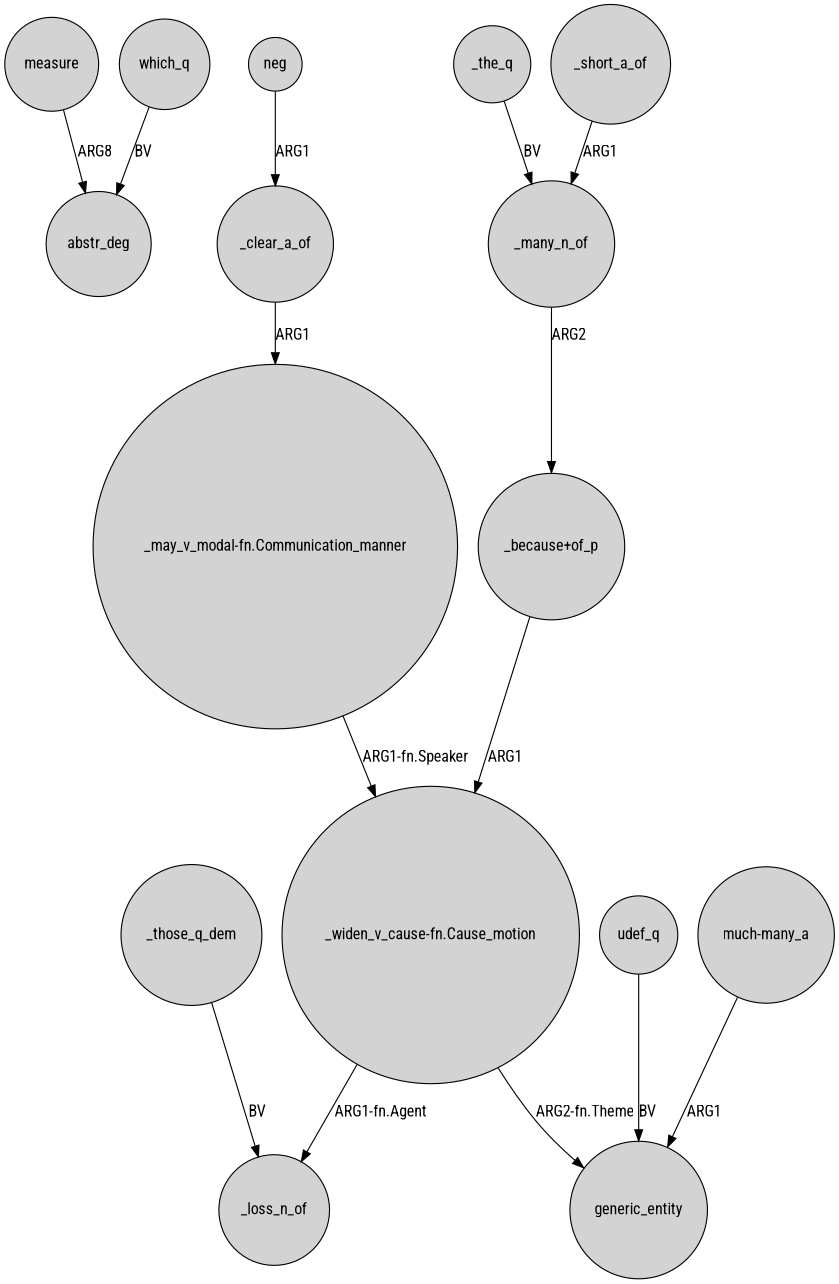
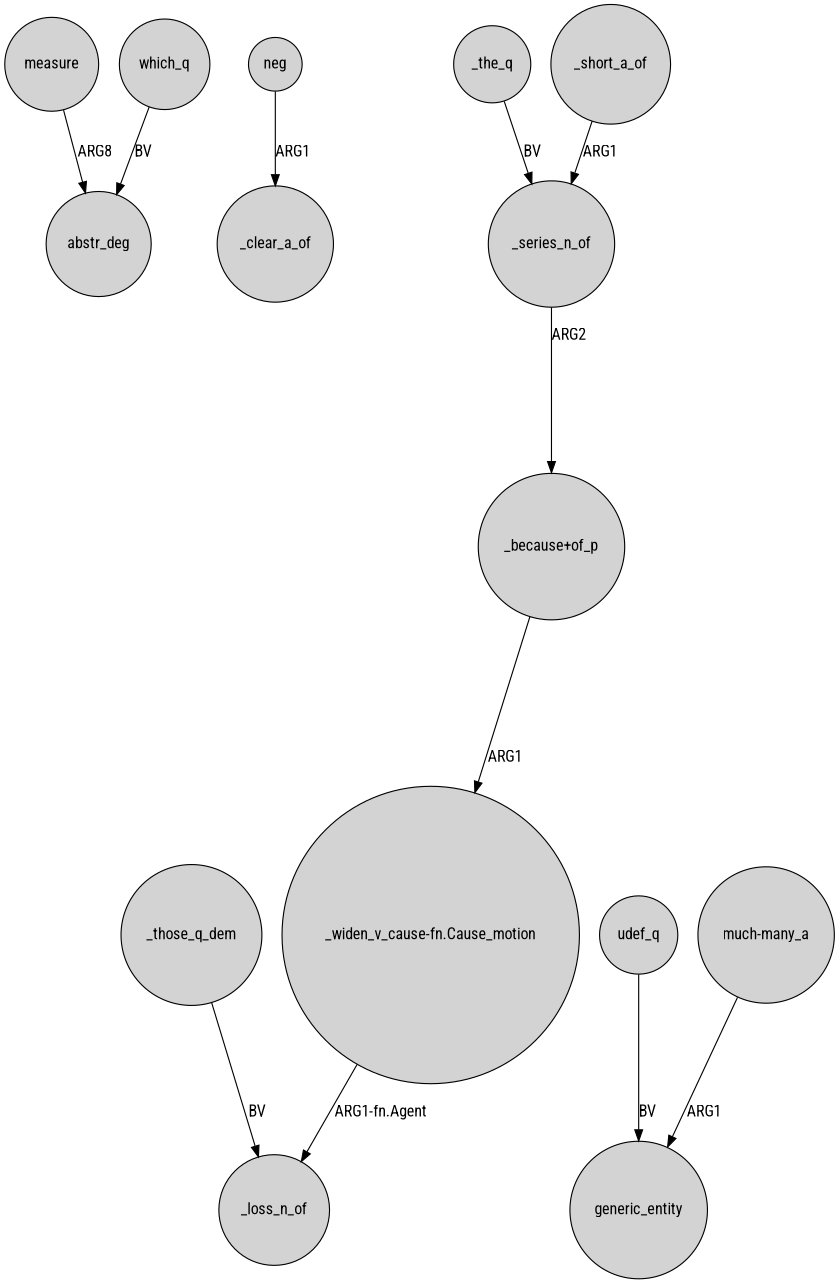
(551, 244) -> (551, 244)
(275, 547) -> none
(533, 1117) -> none
